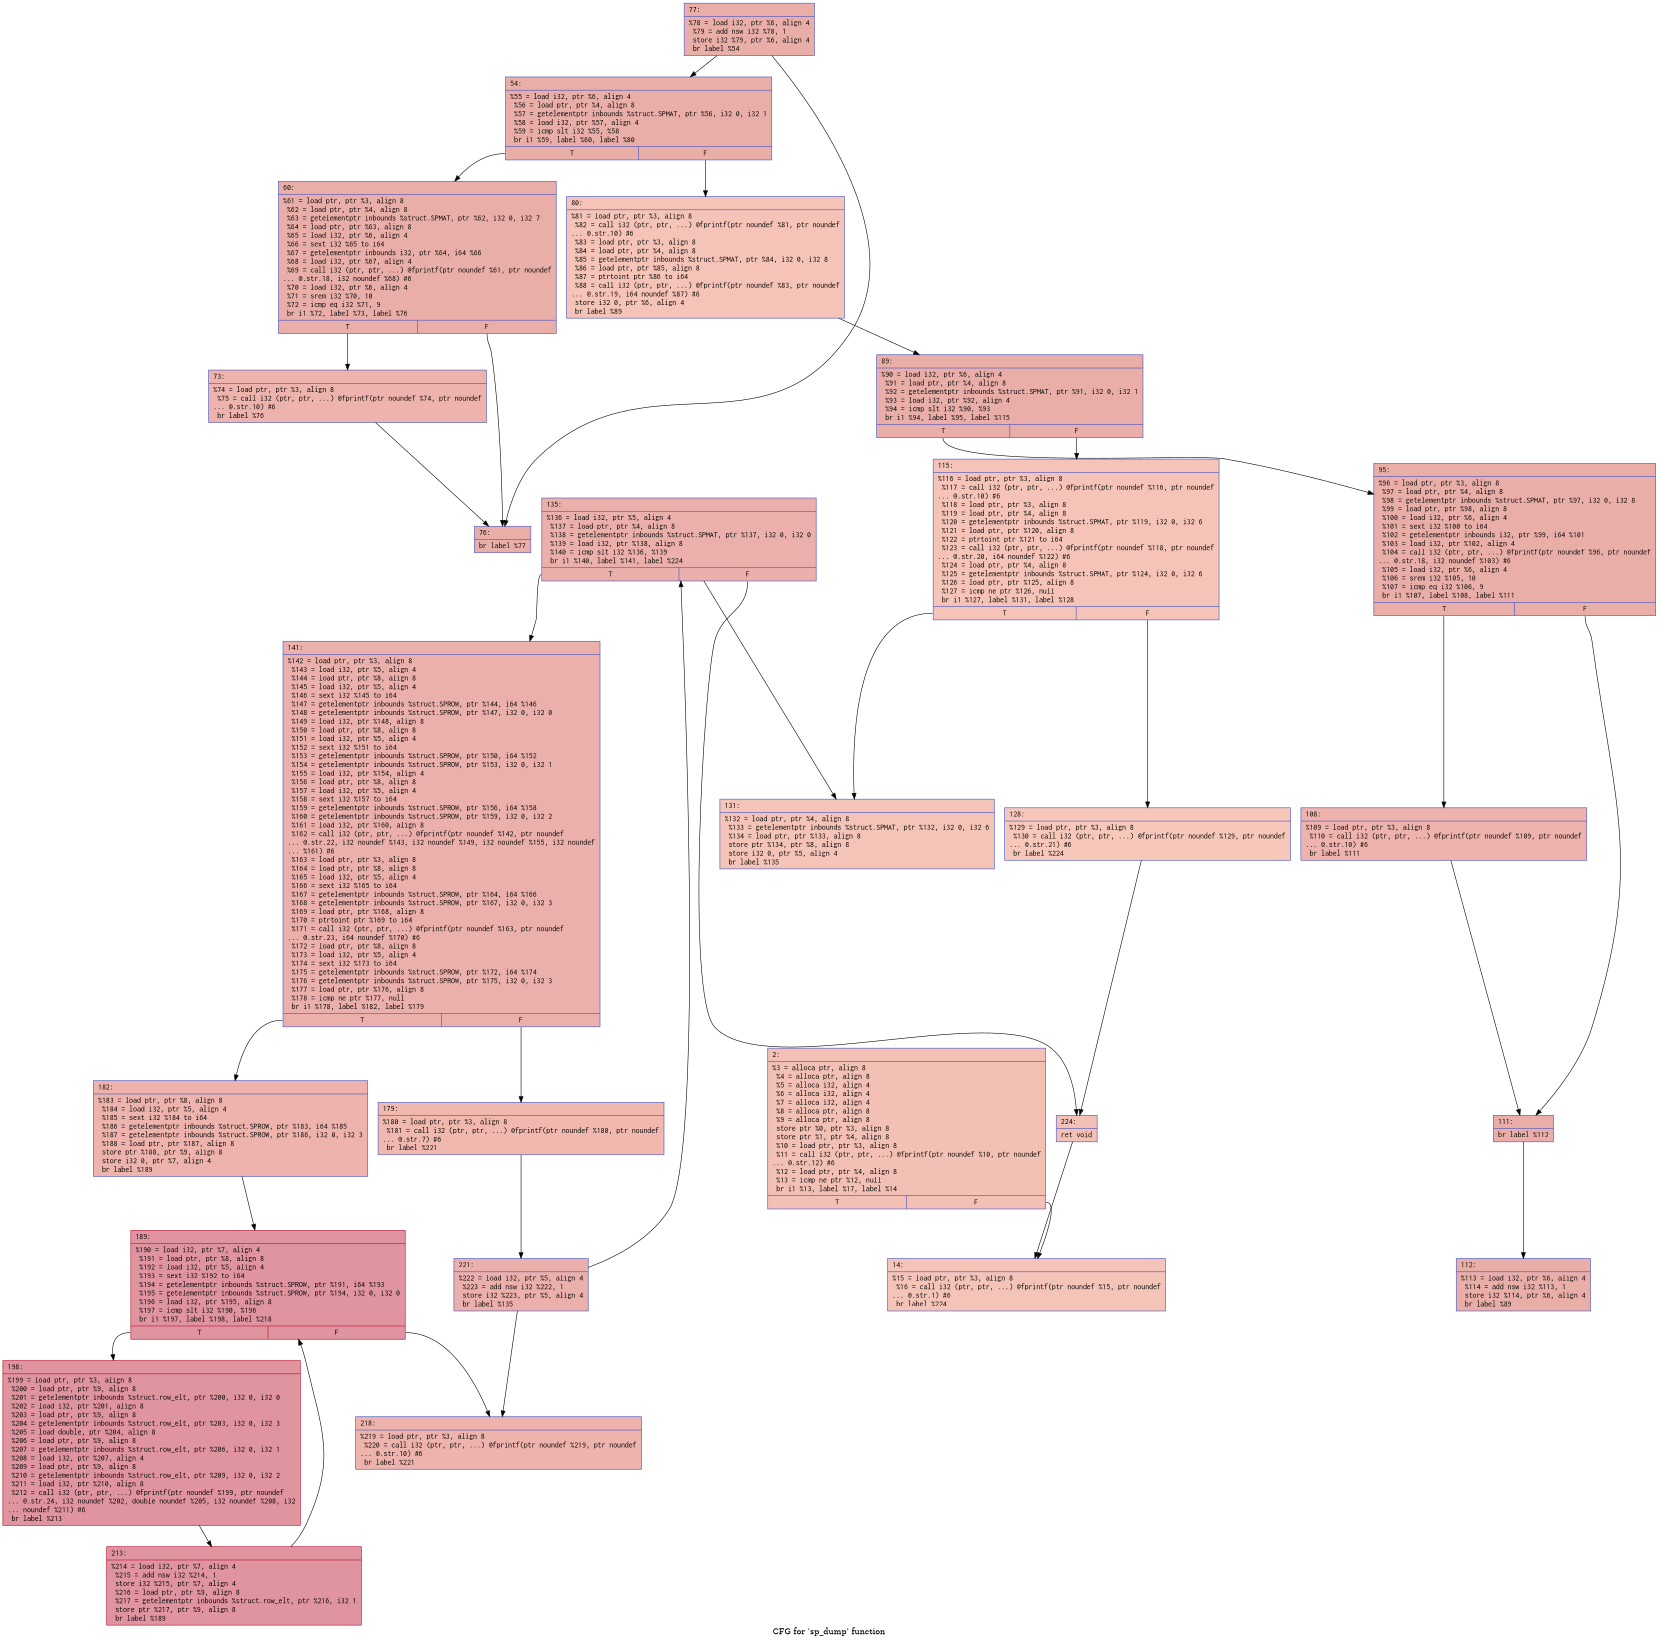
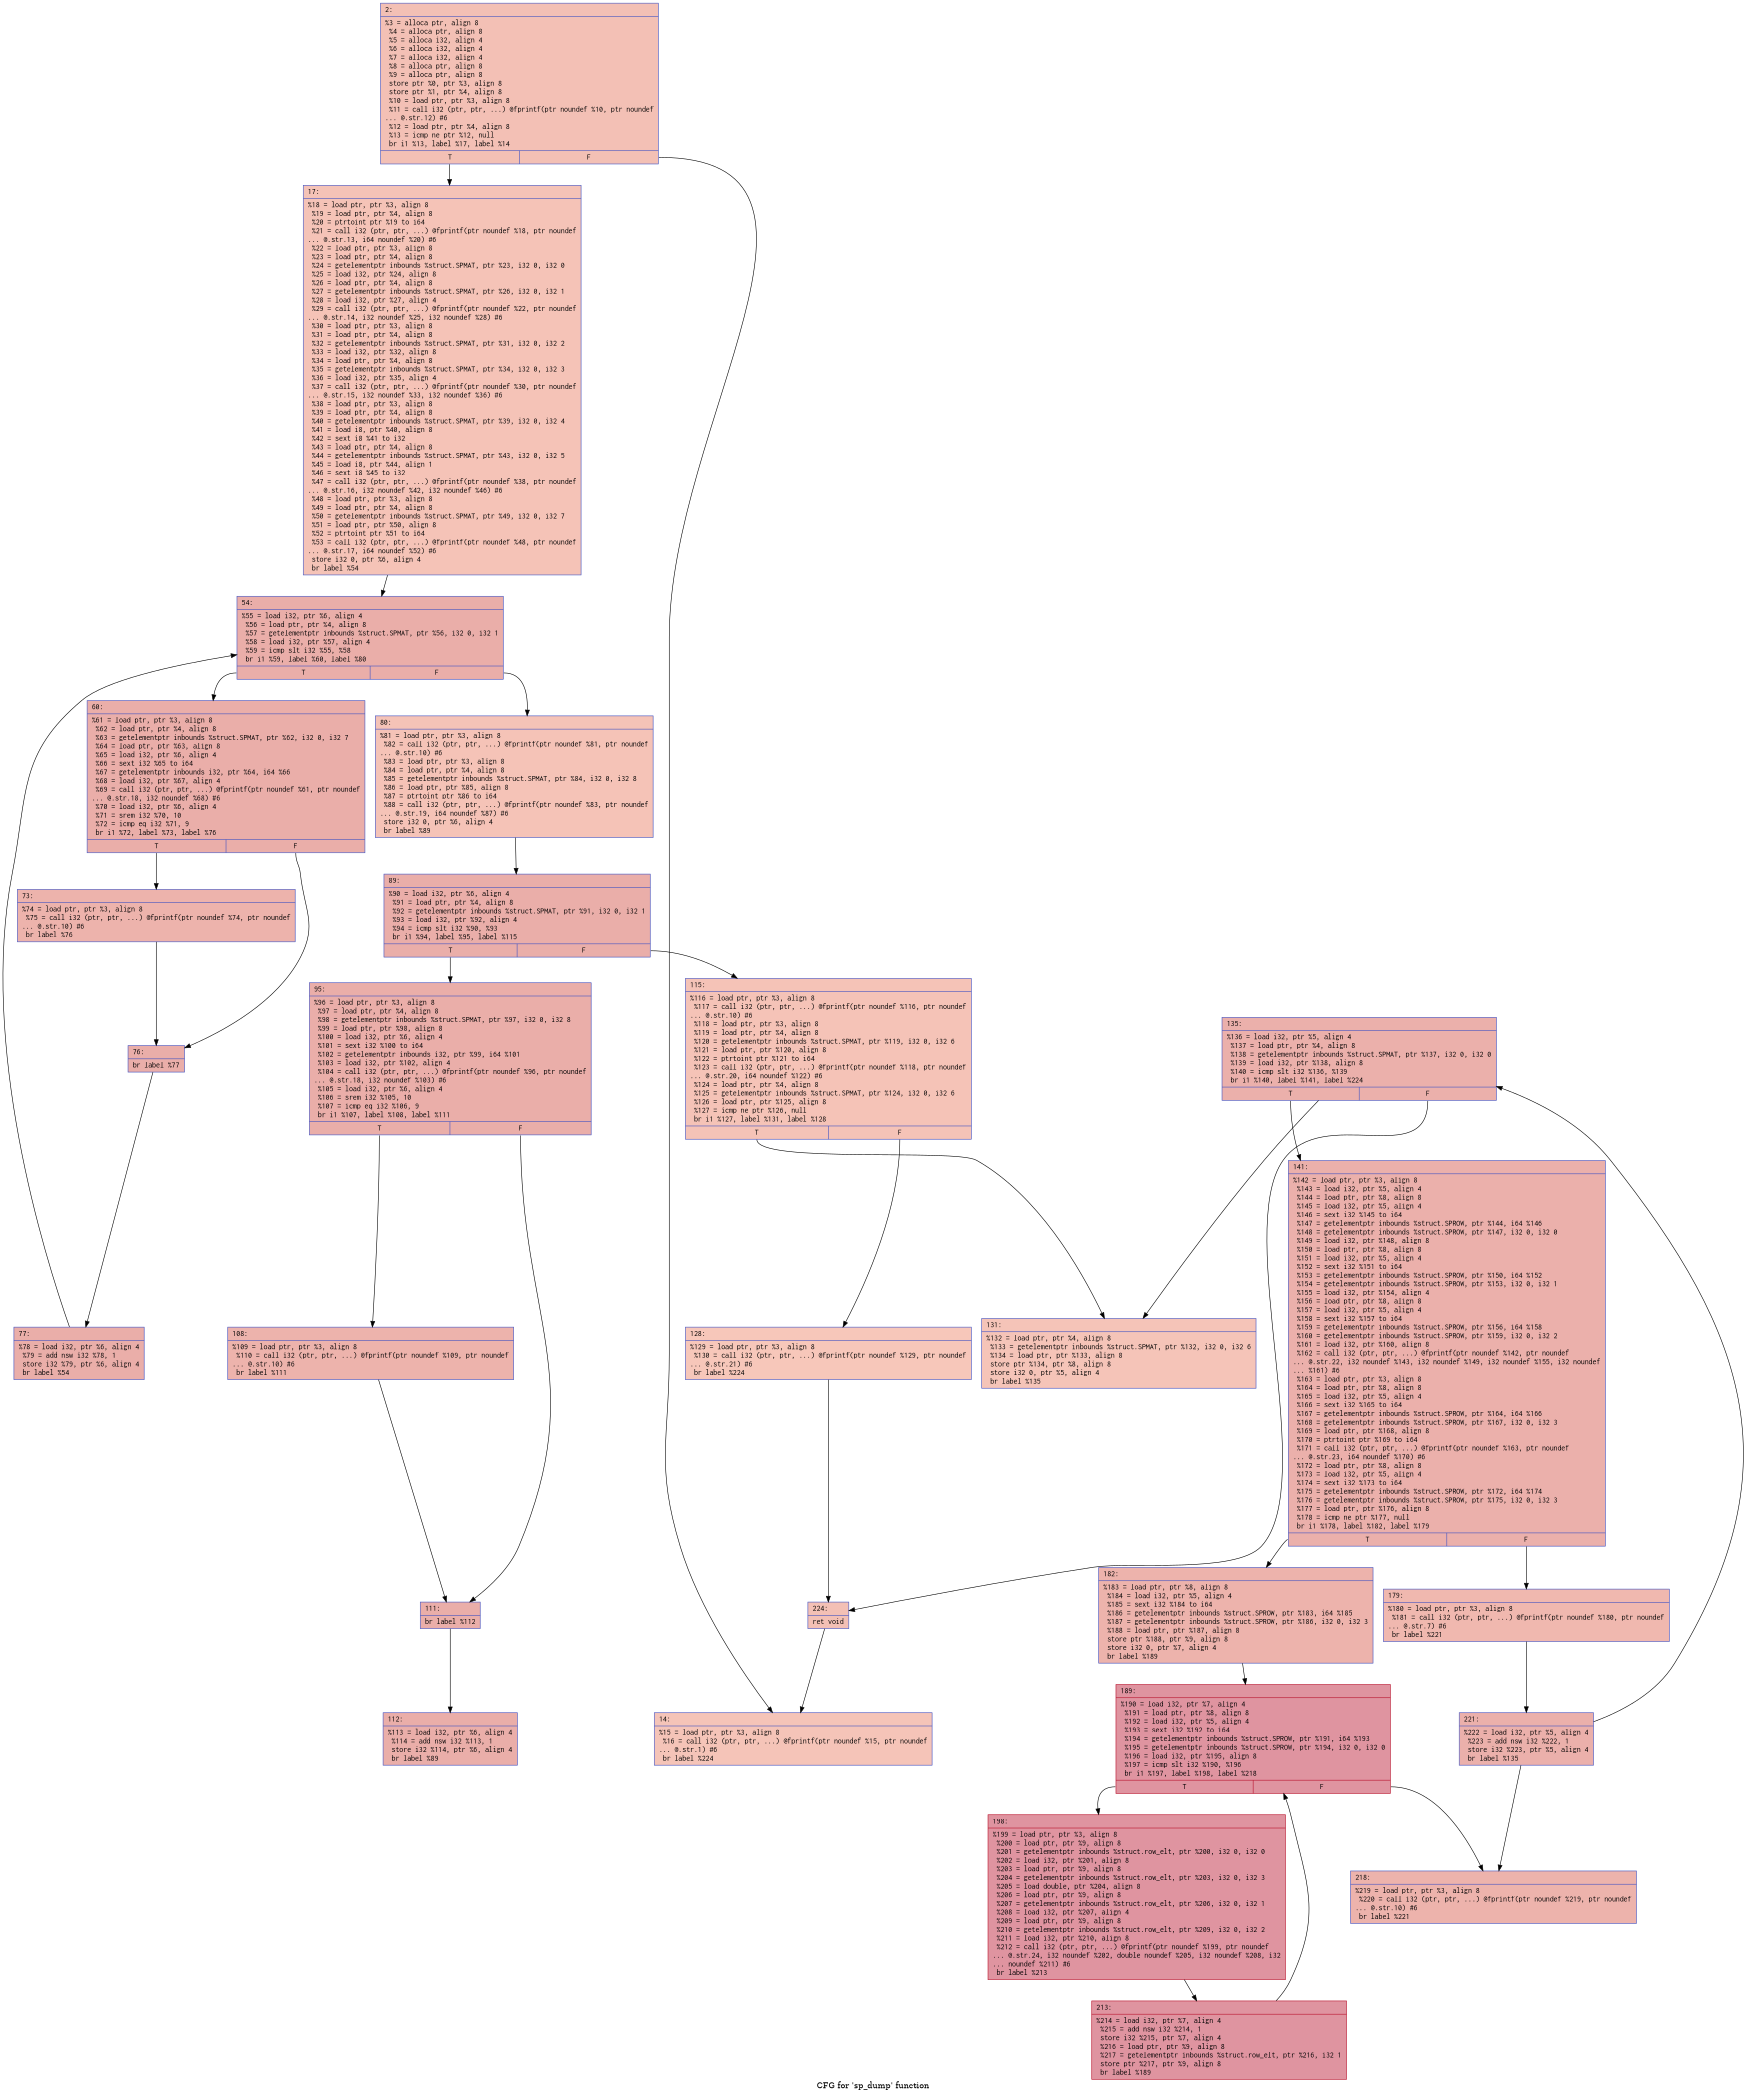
(811, 374) -> (120, 1197)
none -> (442, 380)
